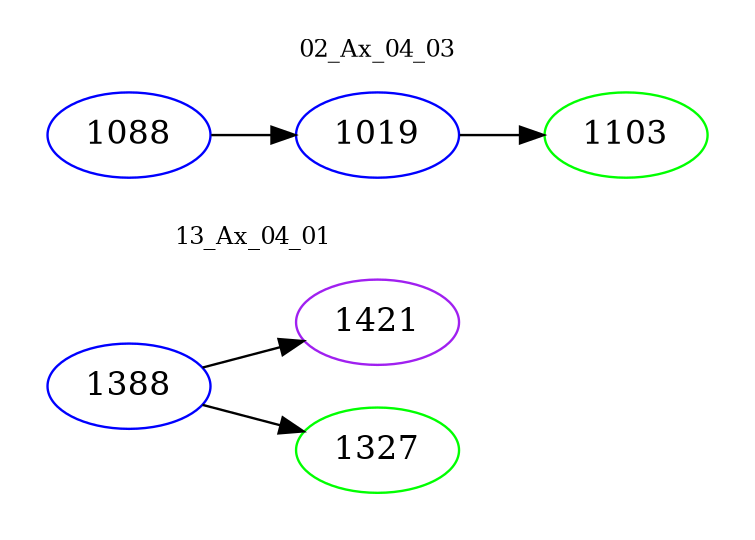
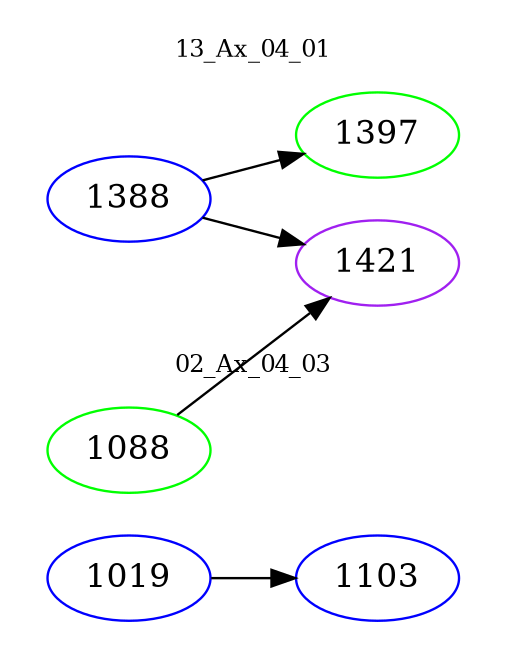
(129, 135) -> (129, 450)
(241, 135) -> (244, 364)
(626, 135) -> (378, 578)
(378, 450) -> (378, 135)
